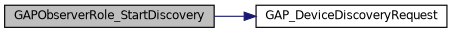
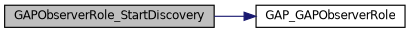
(351, 16) -> (331, 16)
